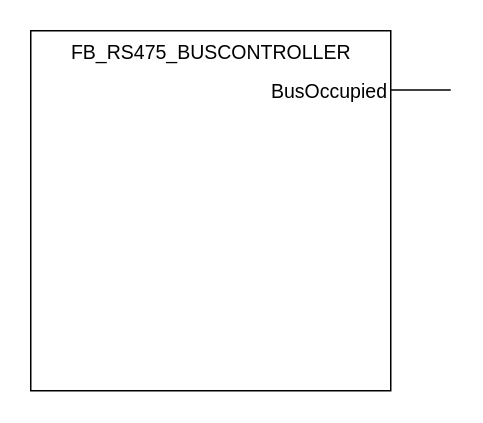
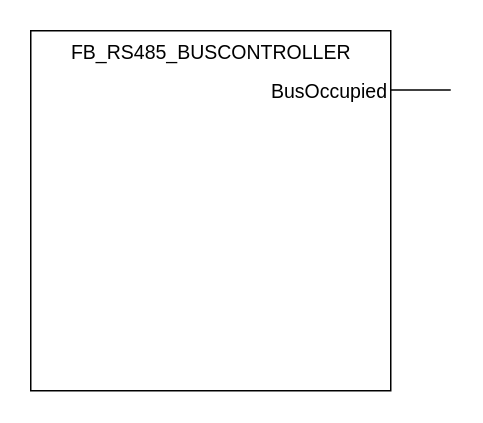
(212, 53) -> (212, 53)
